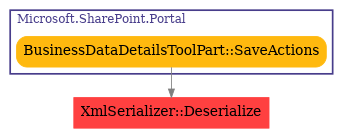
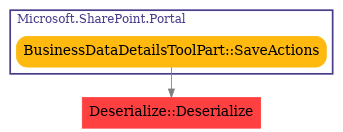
(171, 113) -> (171, 113)
